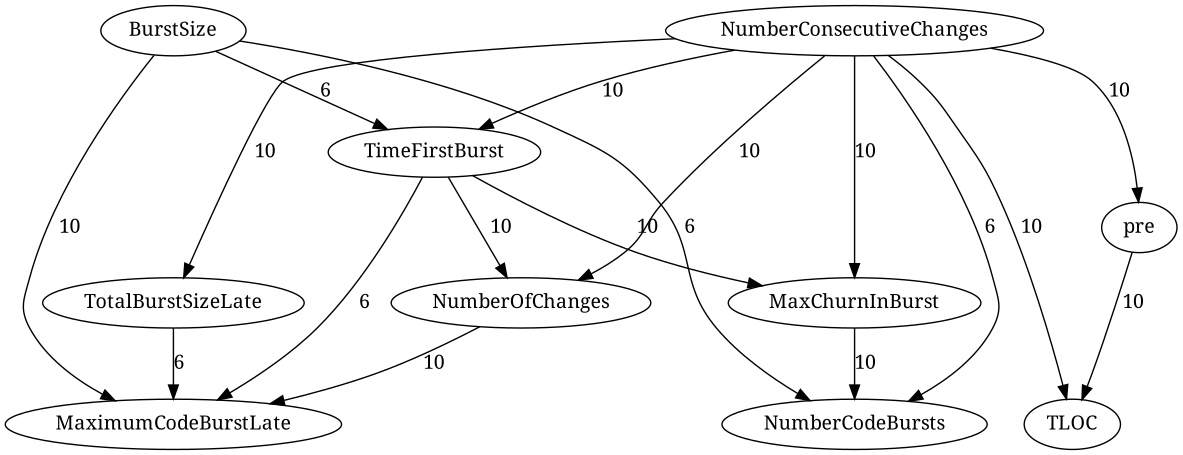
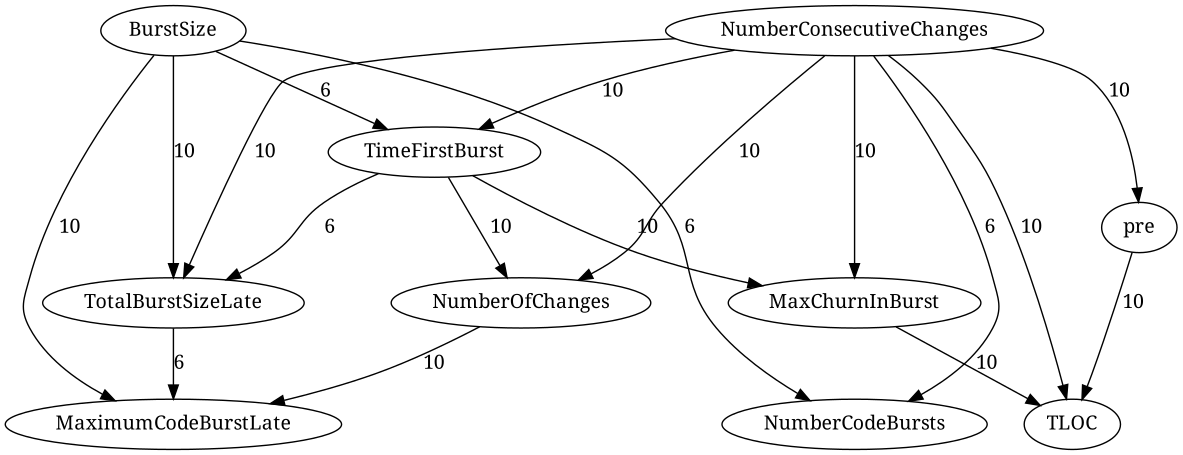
none -> (173, 160)
(342, 300) -> (306, 219)
(855, 357) -> (955, 359)
